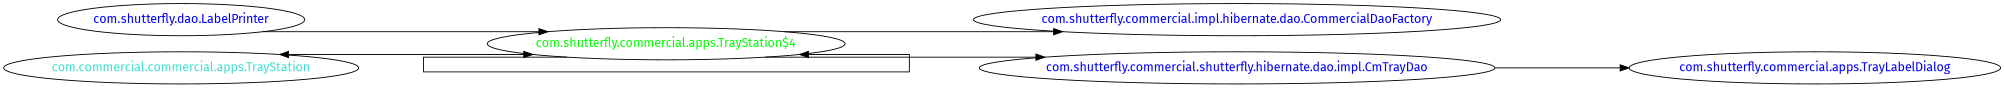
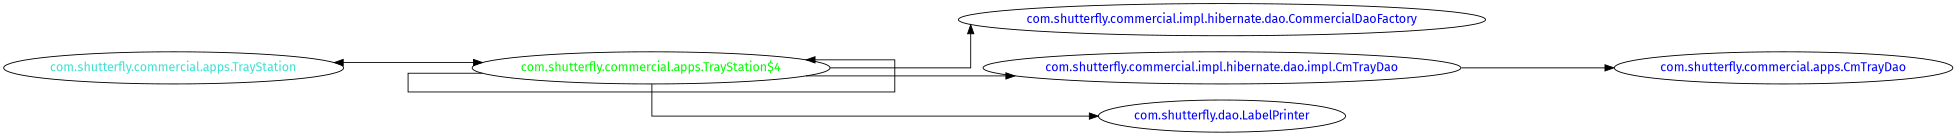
(401, 32) -> (855, 116)
(181, 68) -> (174, 68)
(1237, 68) -> (1222, 68)
(1815, 68) -> (1784, 68)
